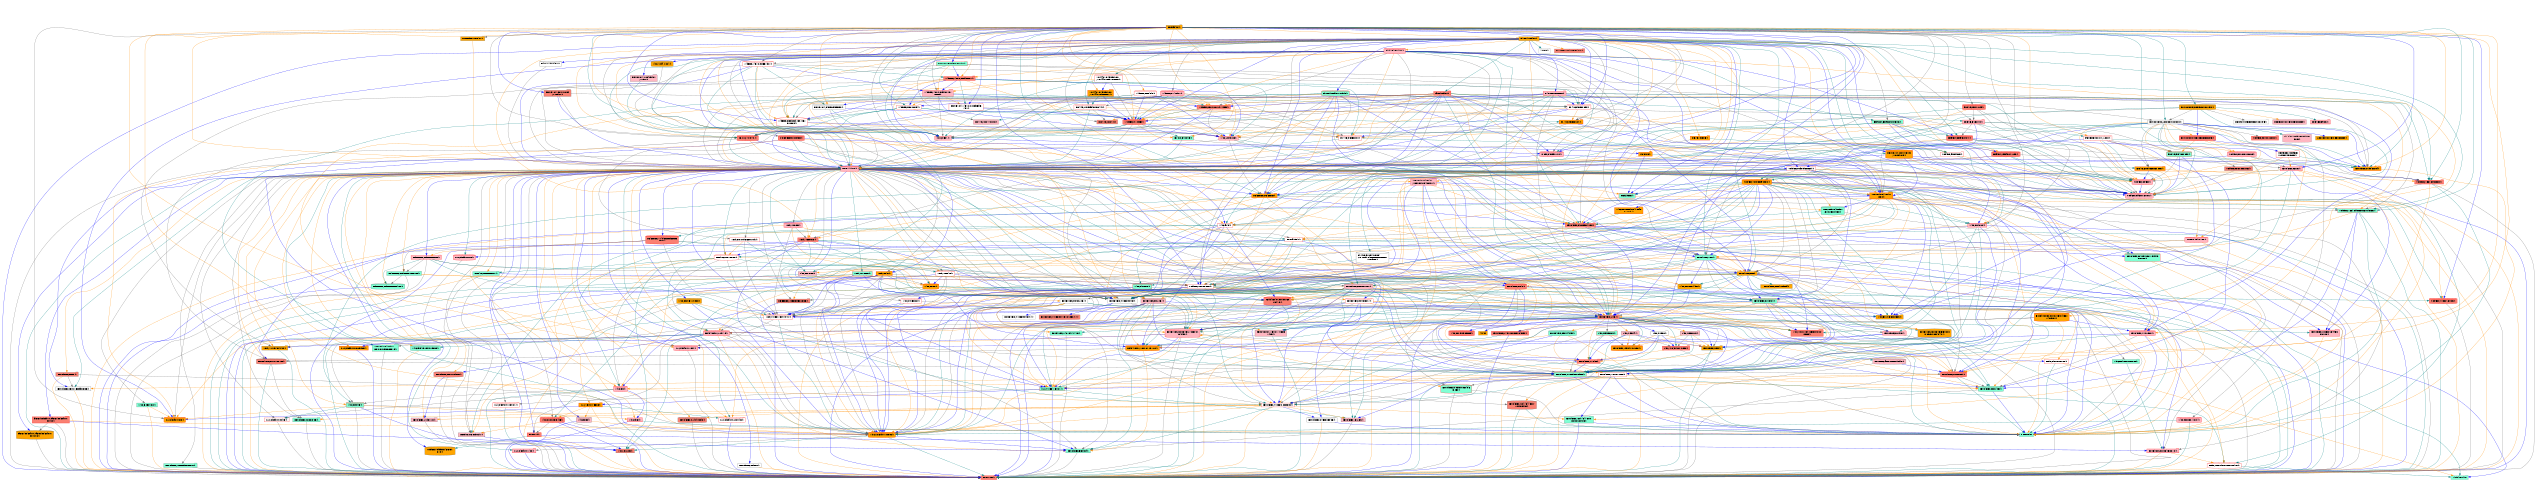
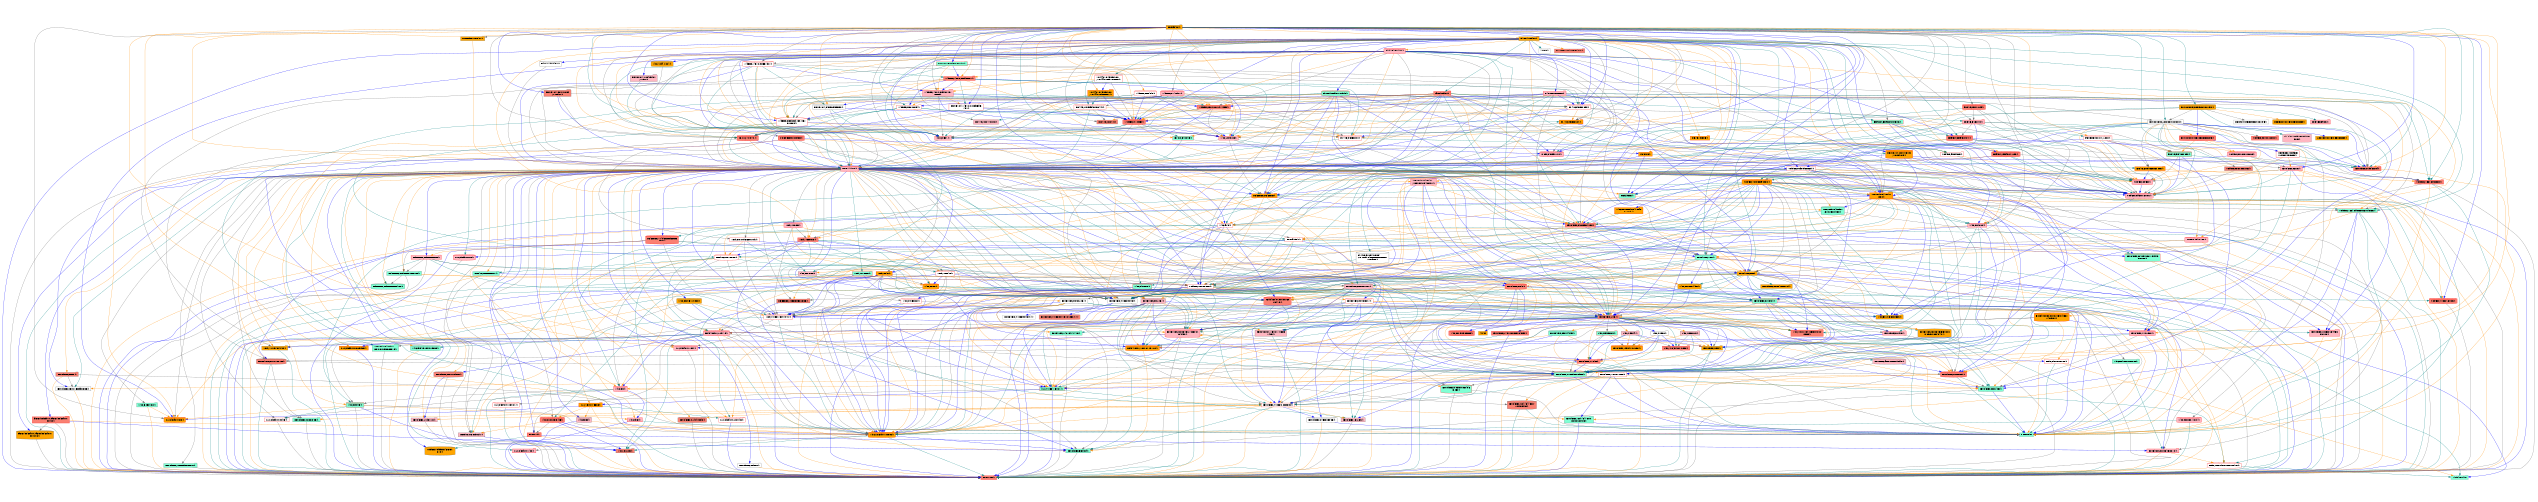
(2290, 122) -> (2290, 122)
(1250, 167) -> (1250, 167)
(2367, 169) -> (2367, 169)
(751, 179) -> (373, 166)
(1776, 286) -> (1776, 286)
